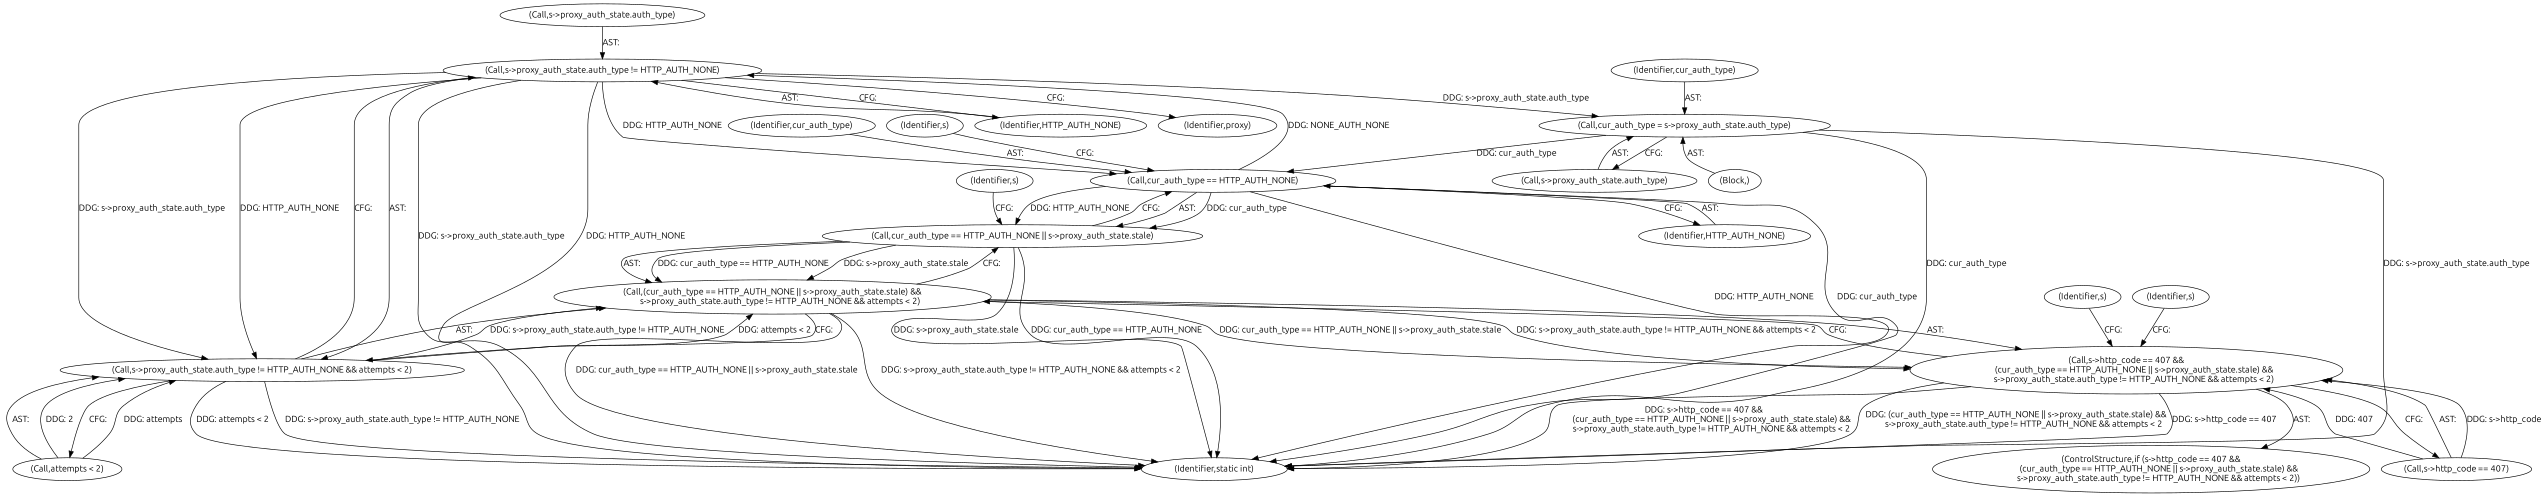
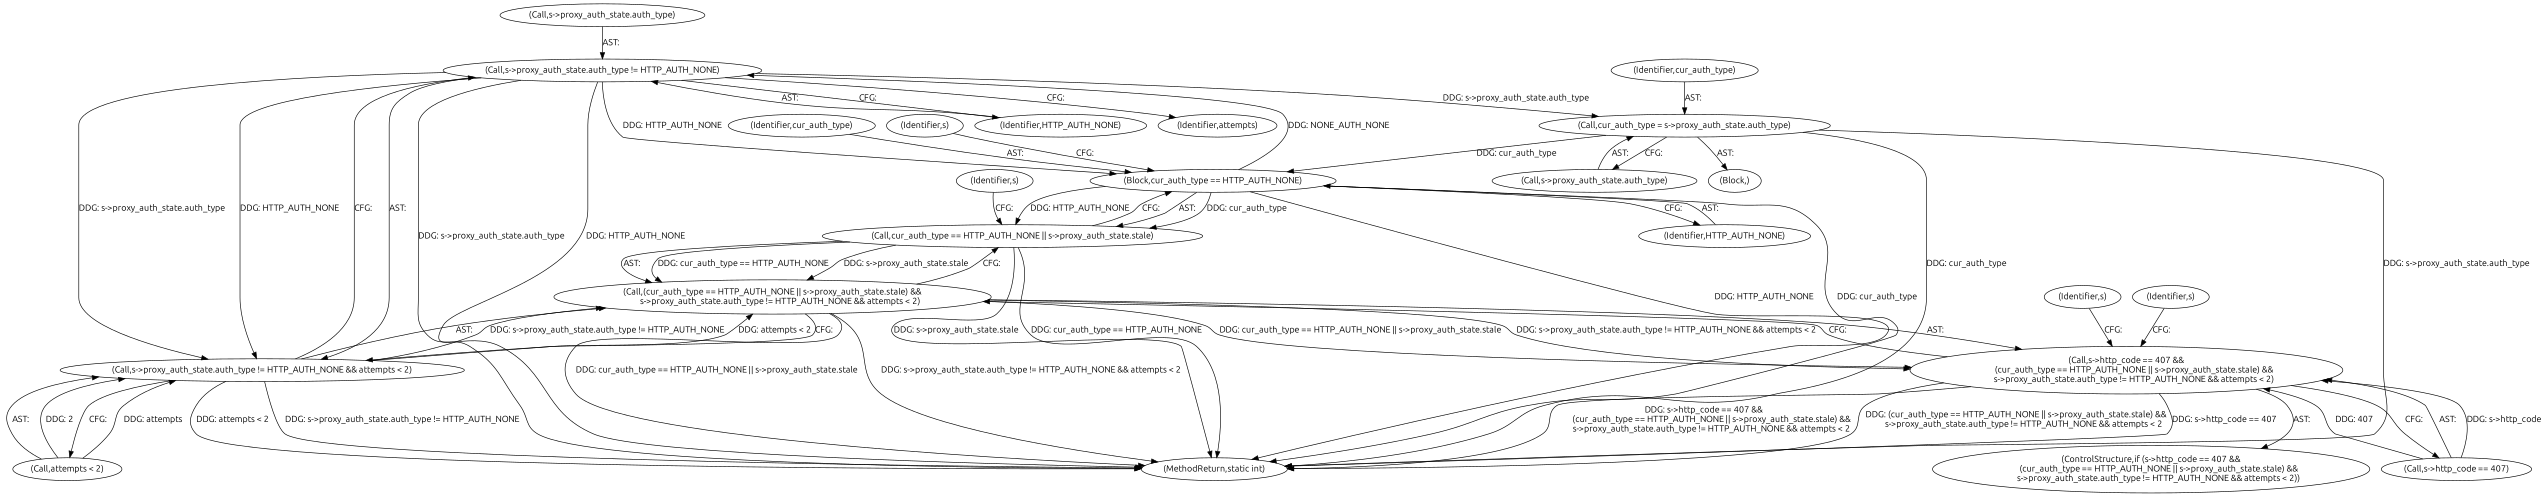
(1218, 126) -> (1218, 126)
(1694, 163) -> (1711, 150)
(1213, 181) -> (1213, 181)
(1214, 469) -> (1214, 469)
